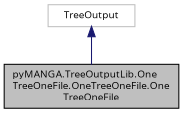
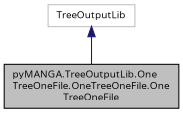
(92, 16) -> (92, 16)
